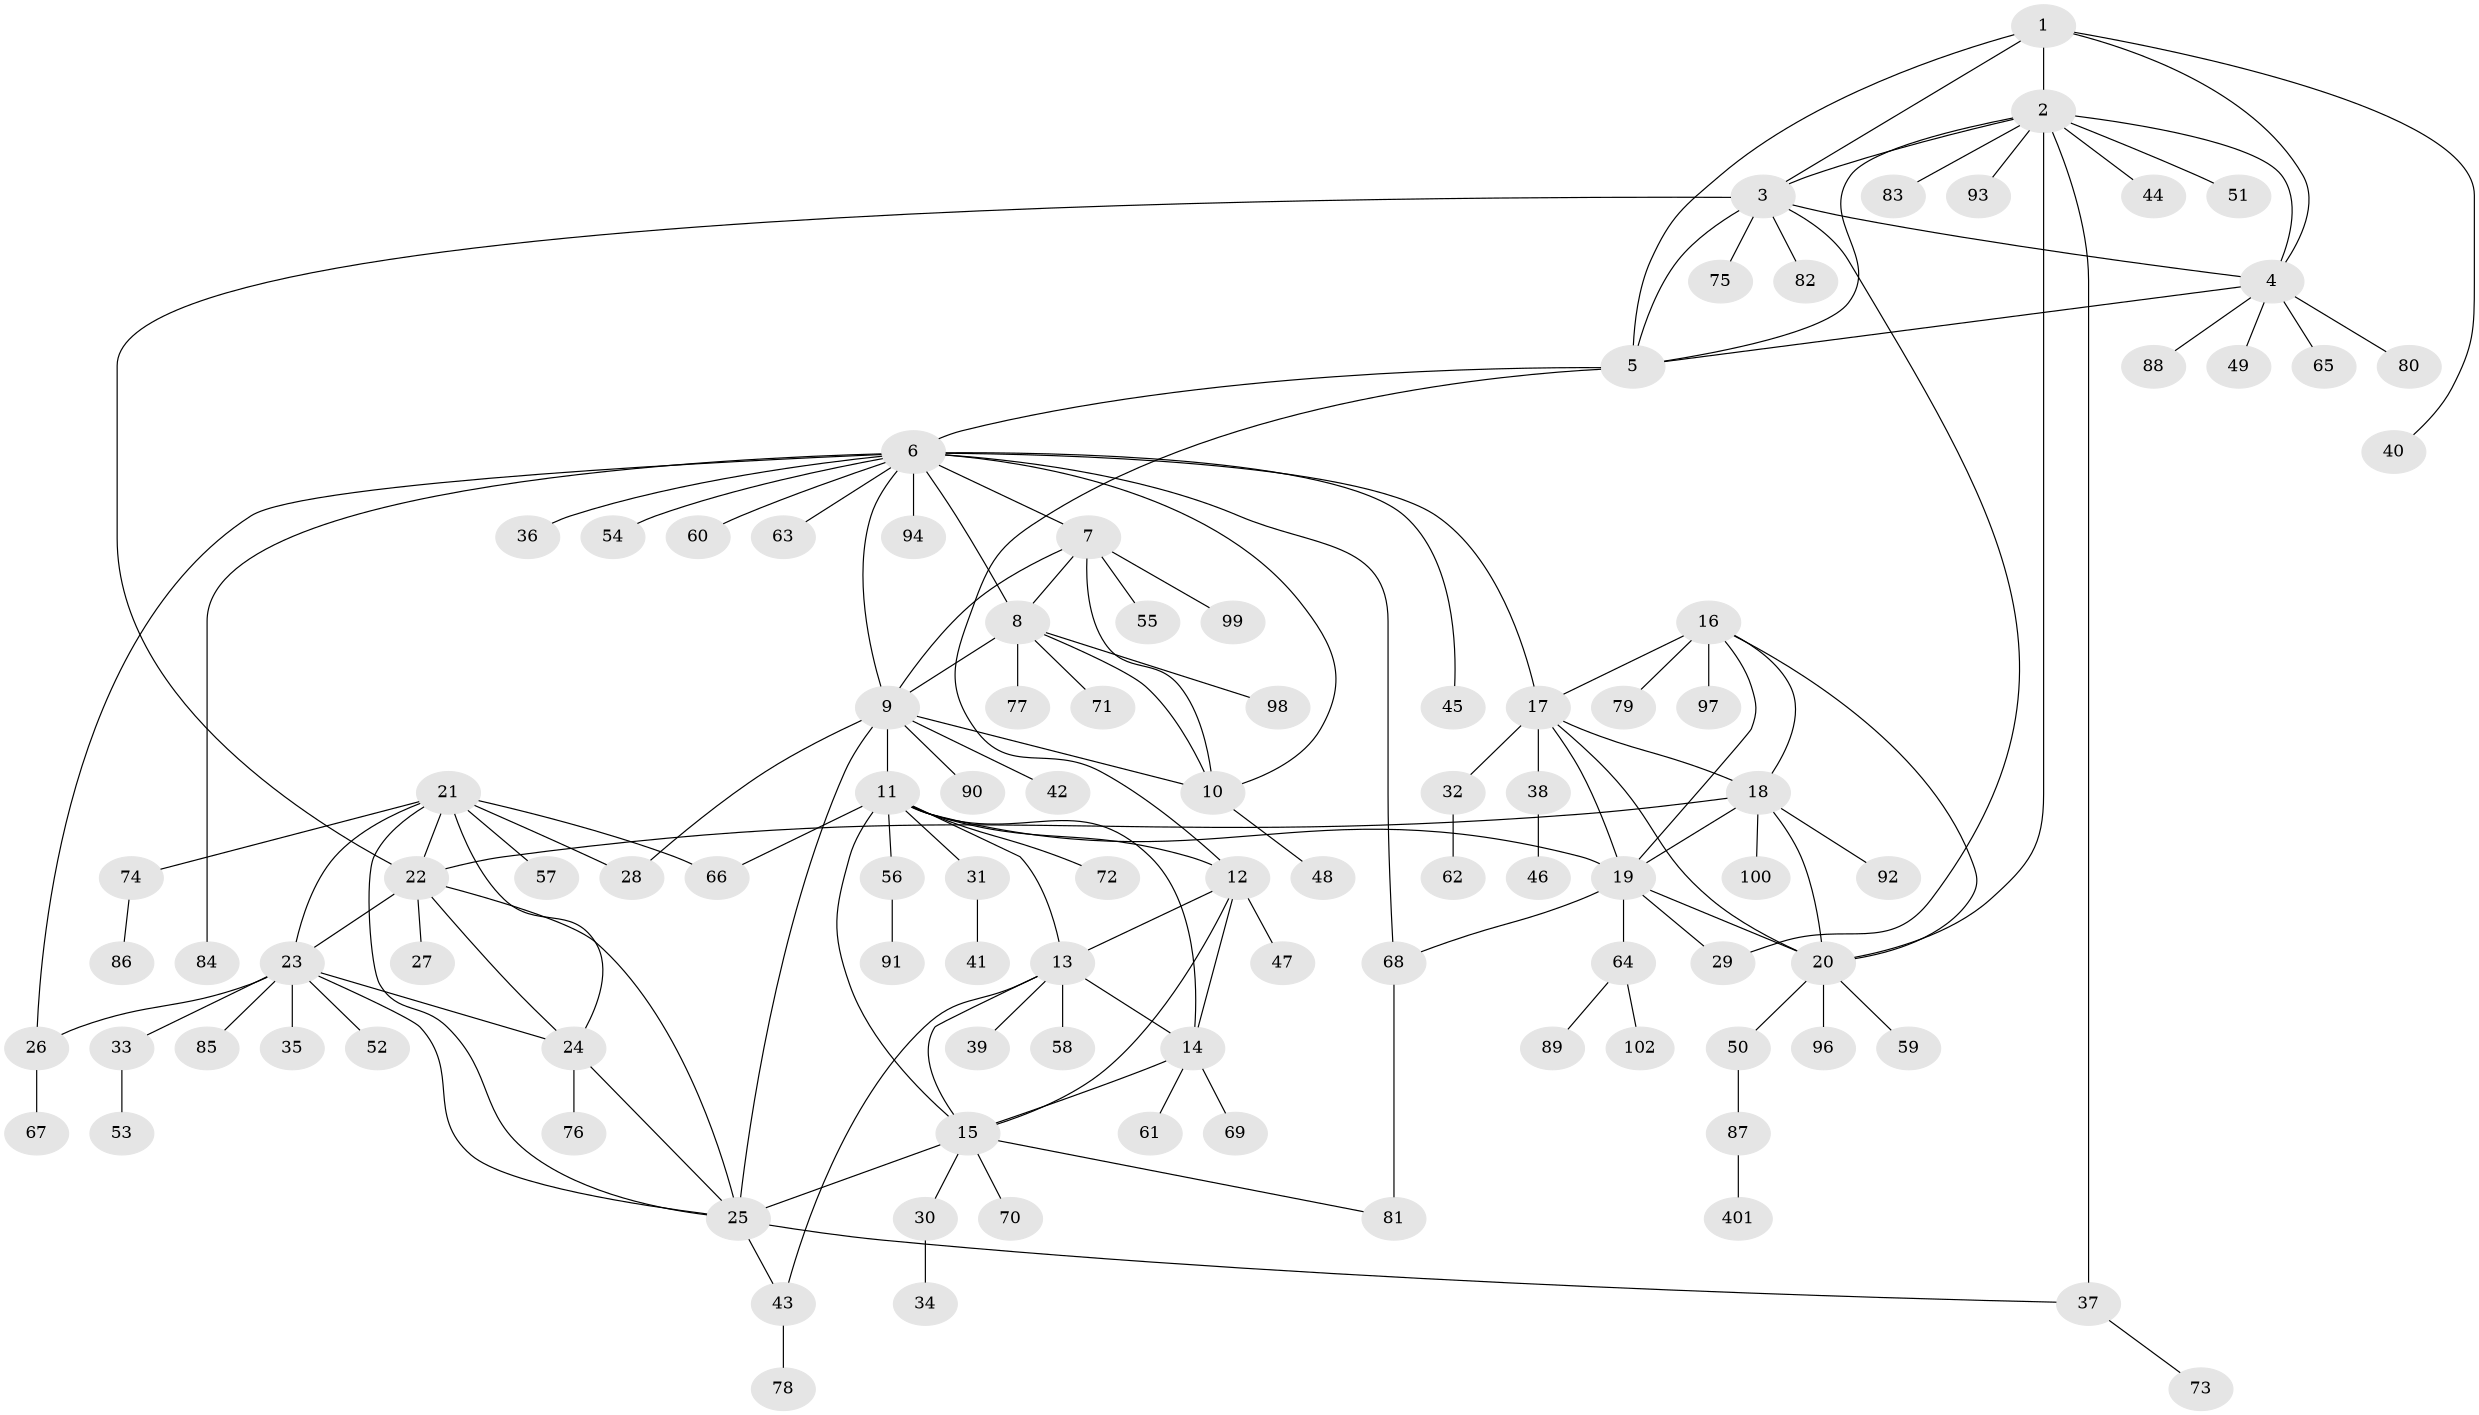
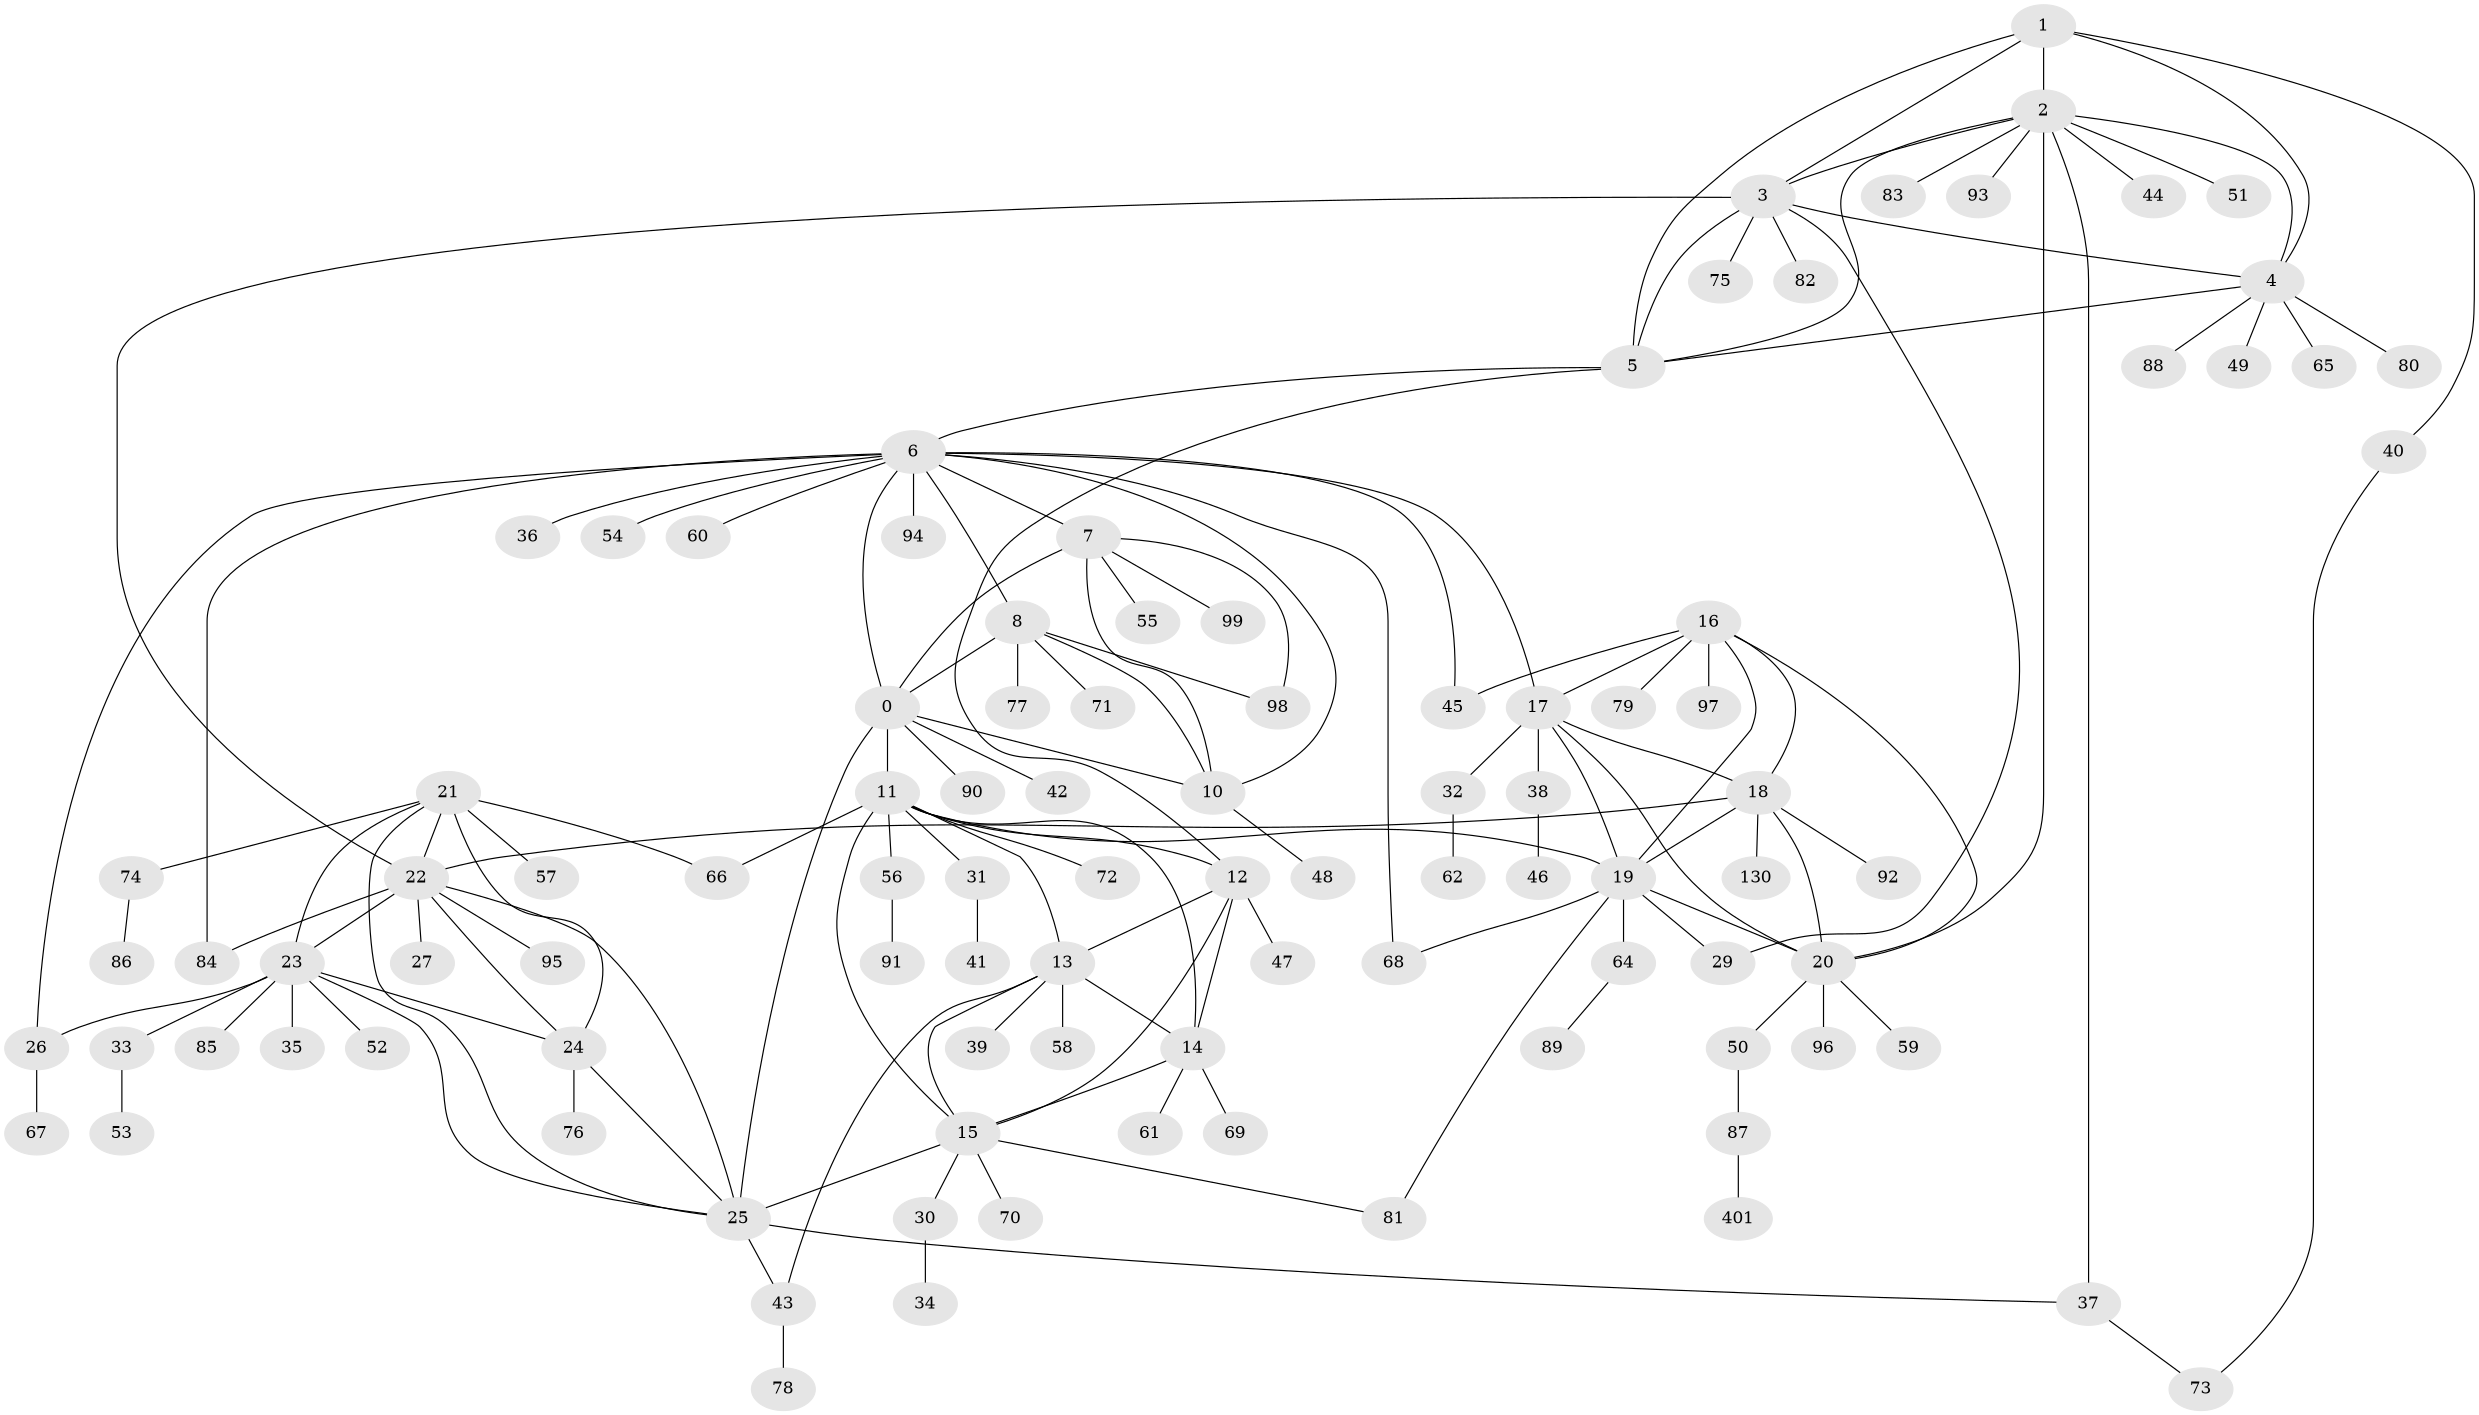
(783, 537) -> none
(1053, 580) -> (1245, 573)
none -> (1577, 659)
(888, 708) -> (888, 708)
(632, 878) -> none
(1756, 878) -> (1756, 878)
none -> (314, 916)
none -> (2313, 929)
none -> (553, 963)
(1640, 1048) -> none
(1394, 1091) -> (1499, 1043)
